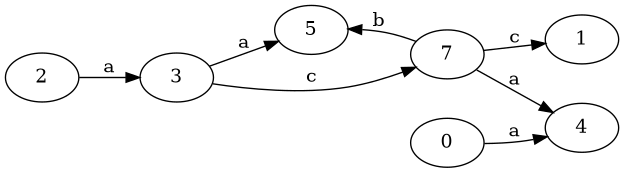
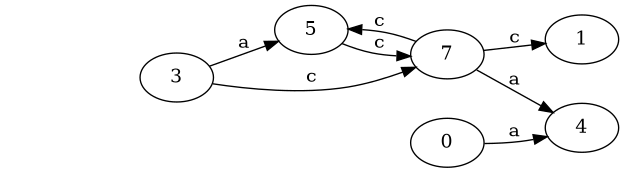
(379, 21) -> (379, 21)
none -> (369, 52)
(42, 78) -> none
